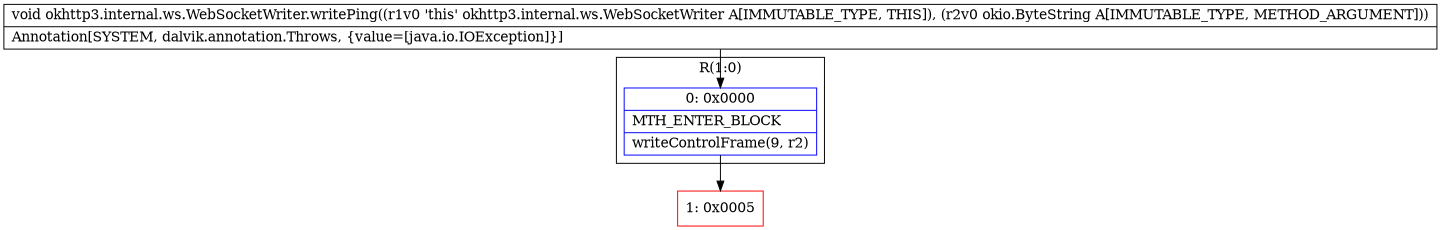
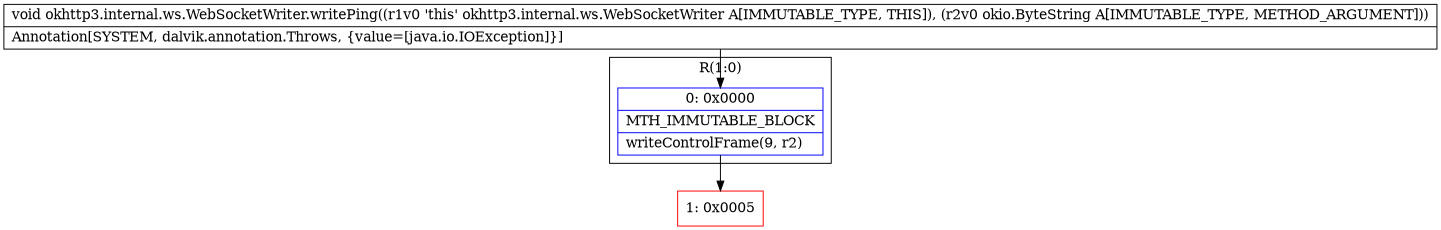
(707, 121) -> (720, 121)
